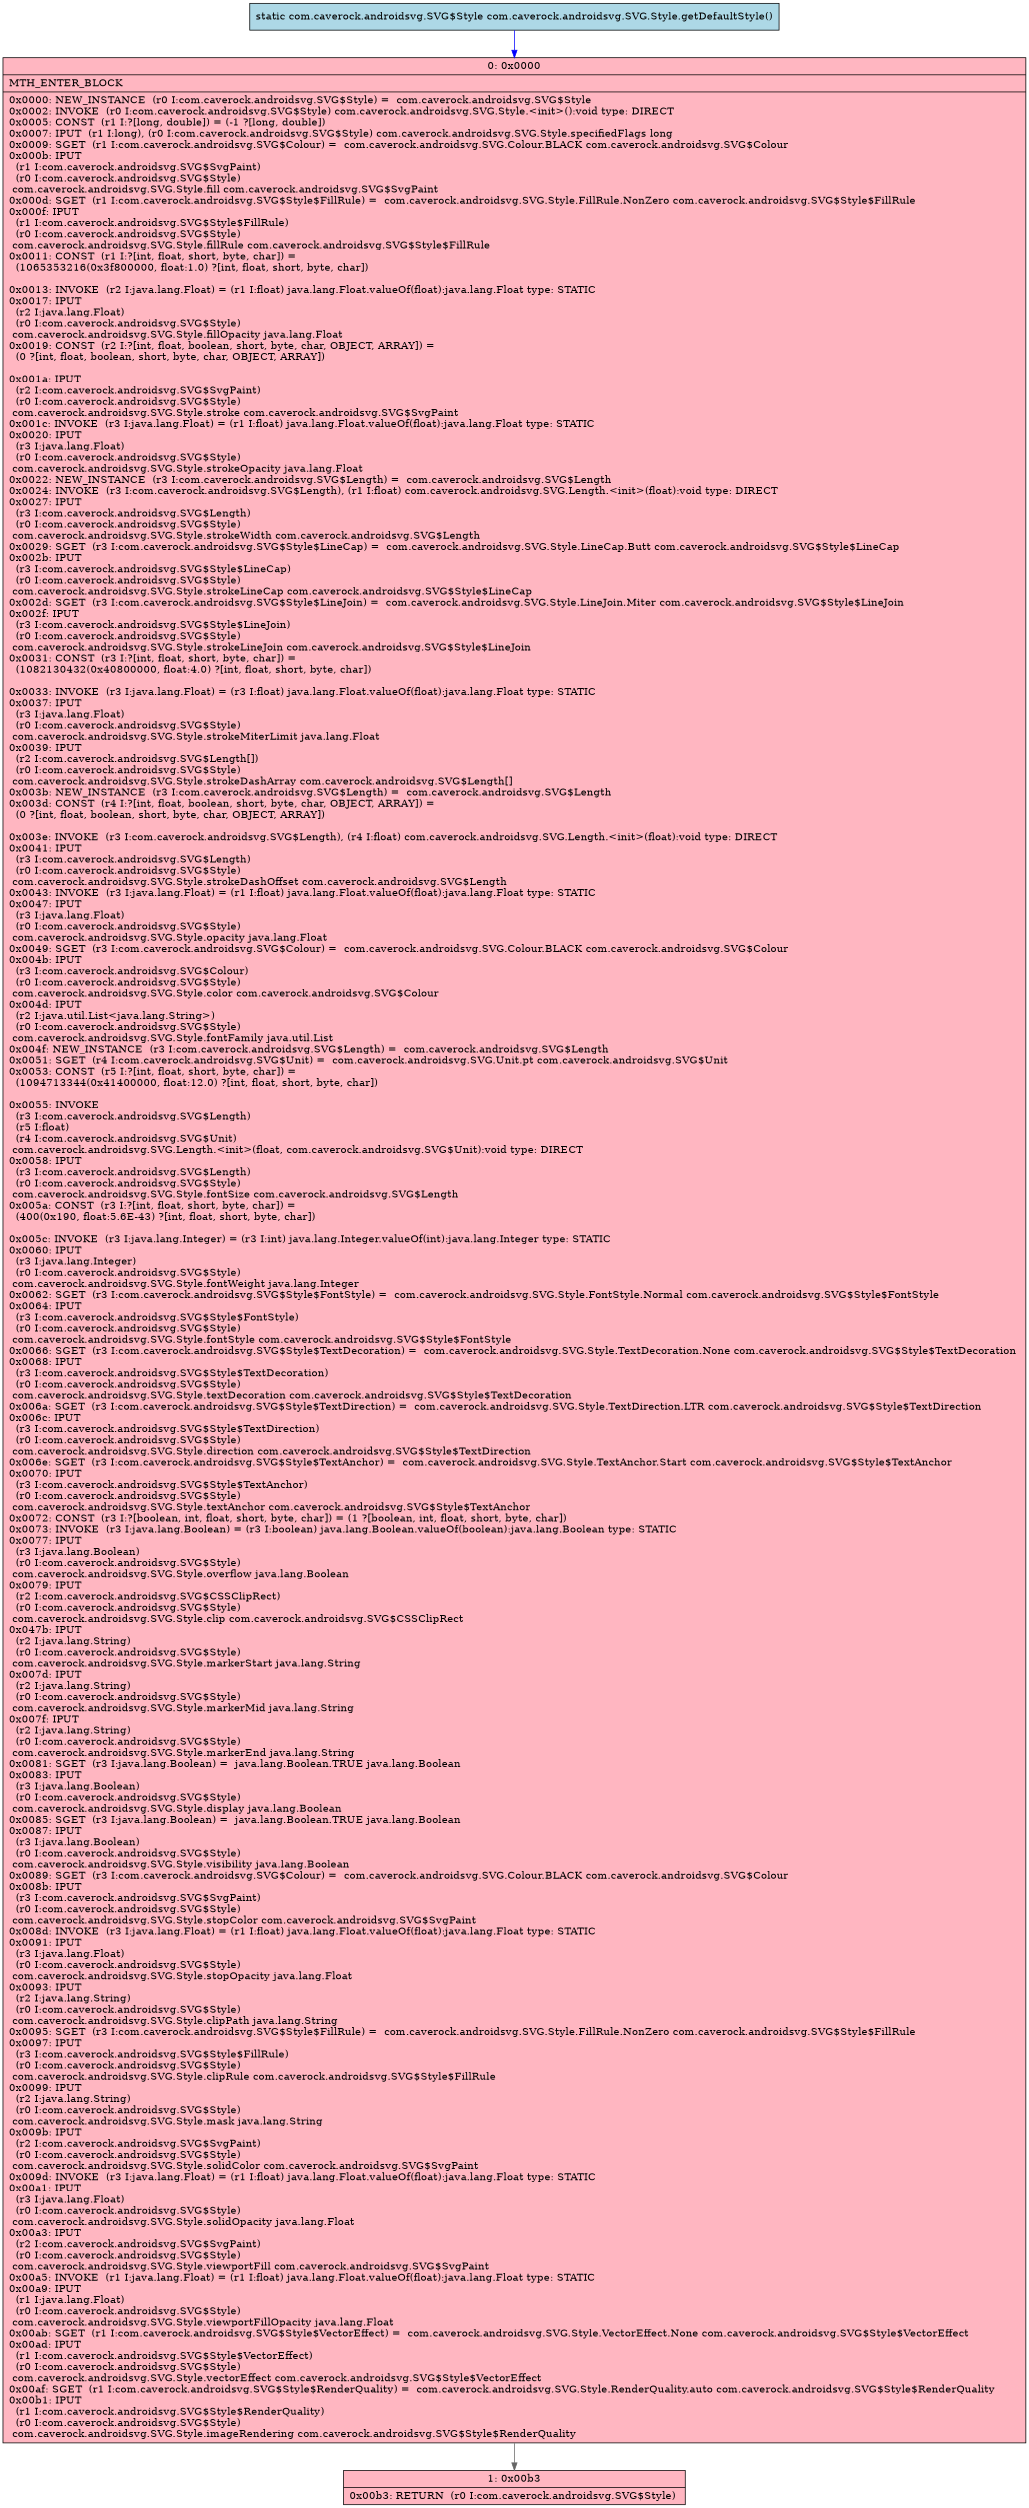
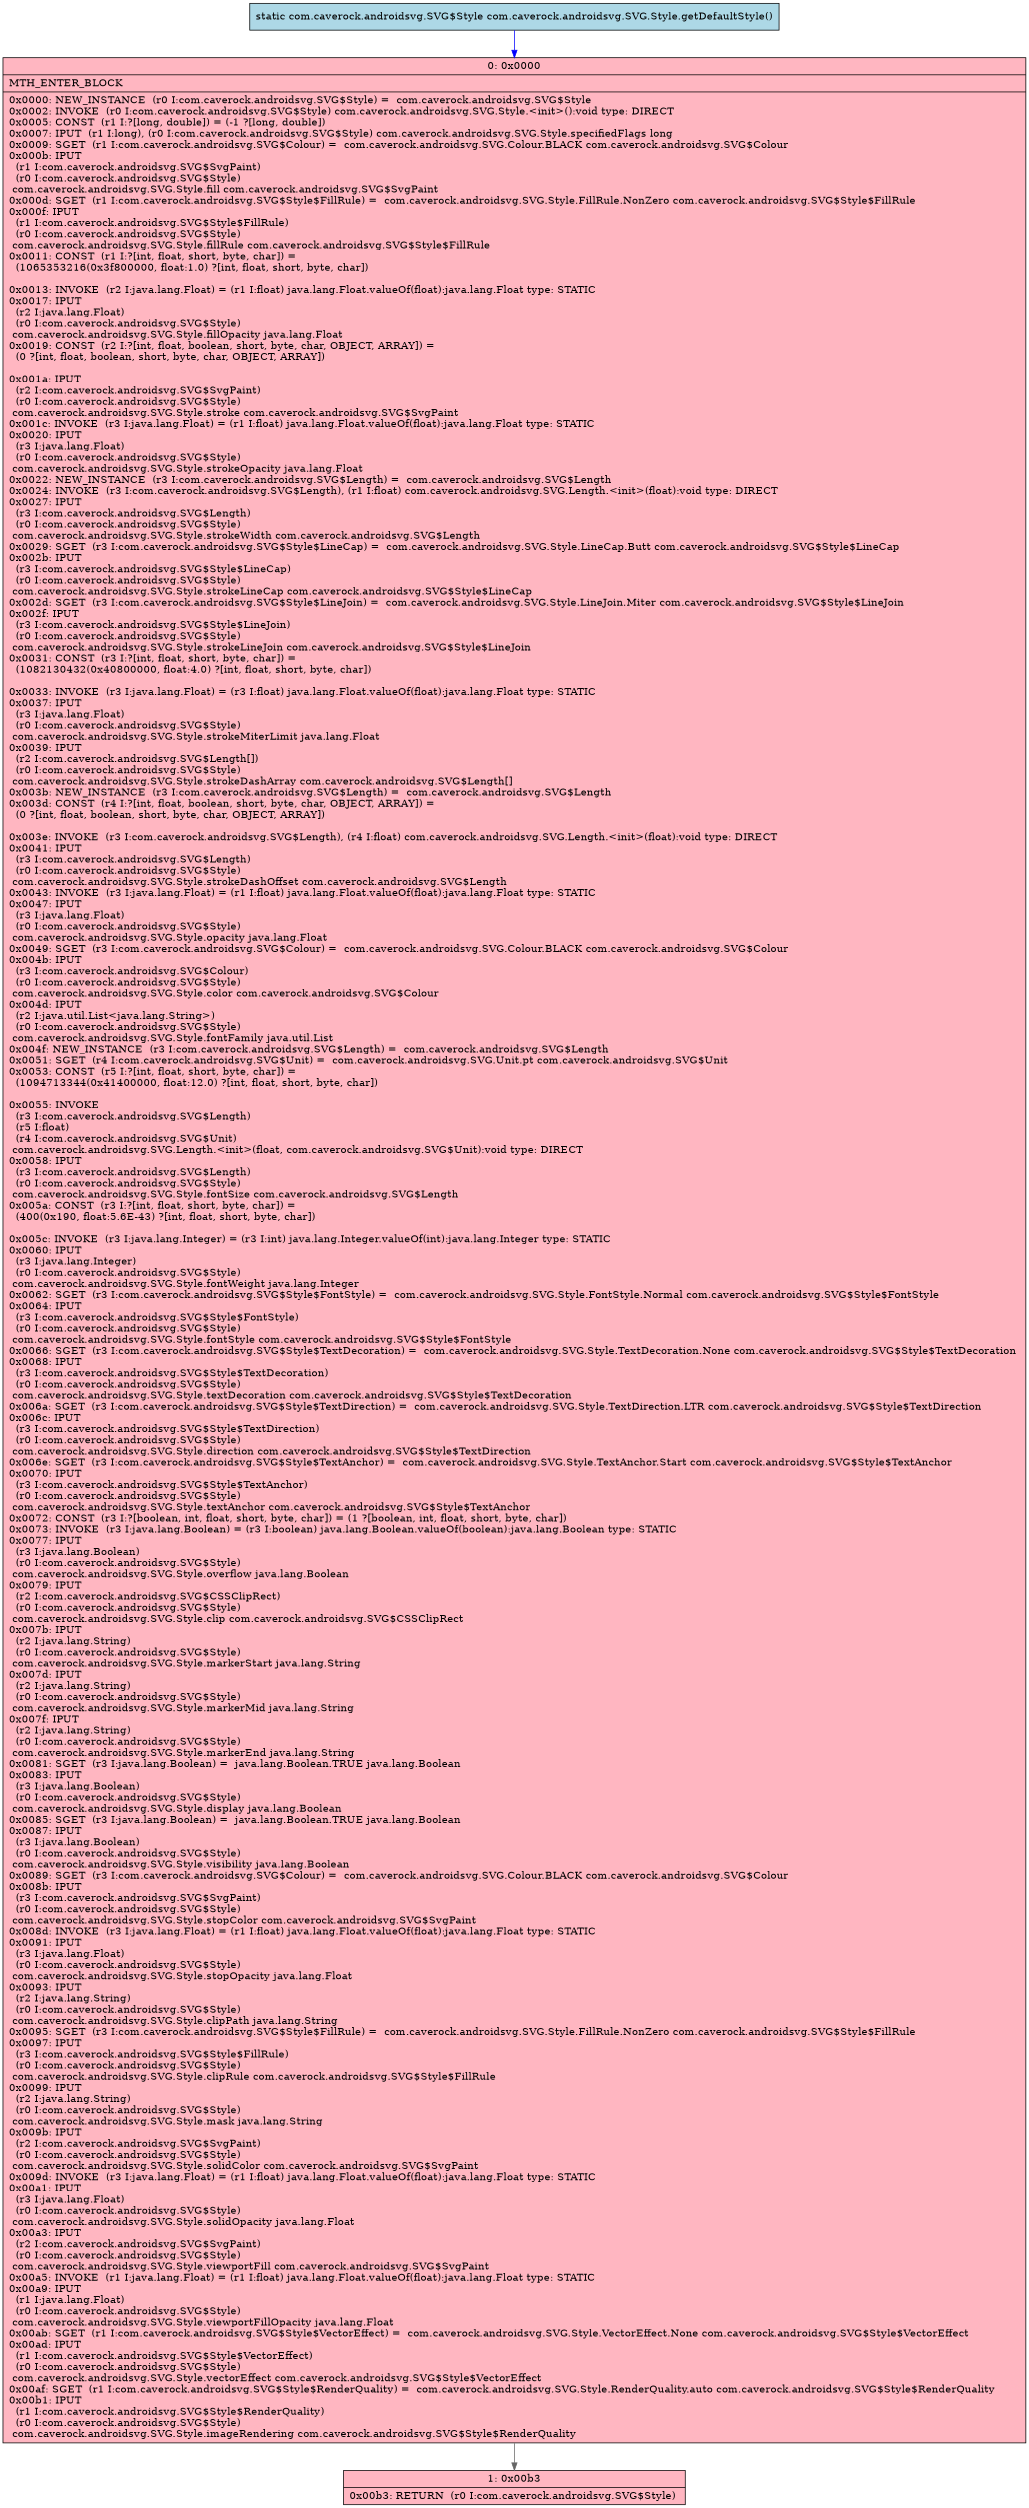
(49, 1630) -> (49, 1630)
